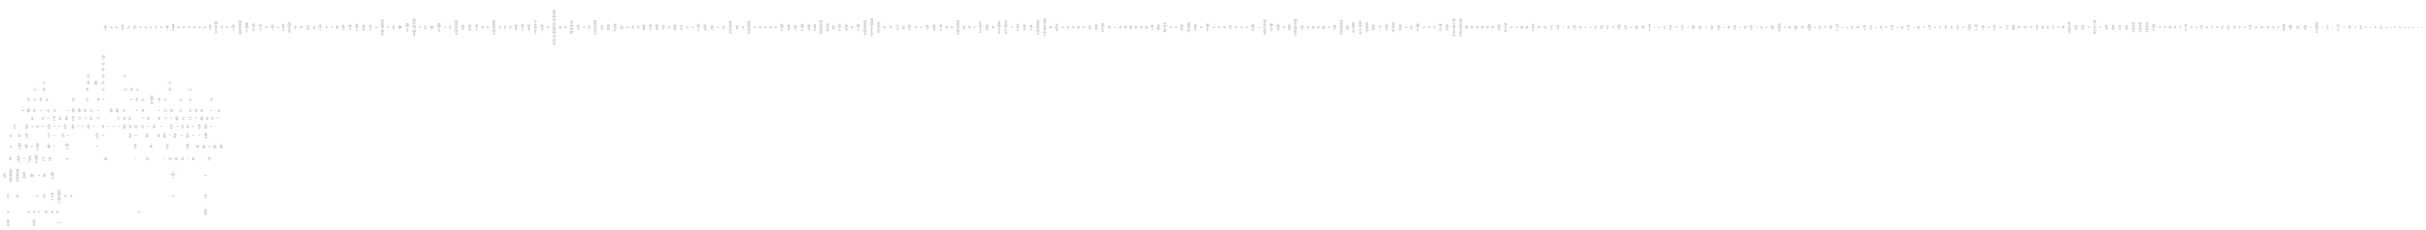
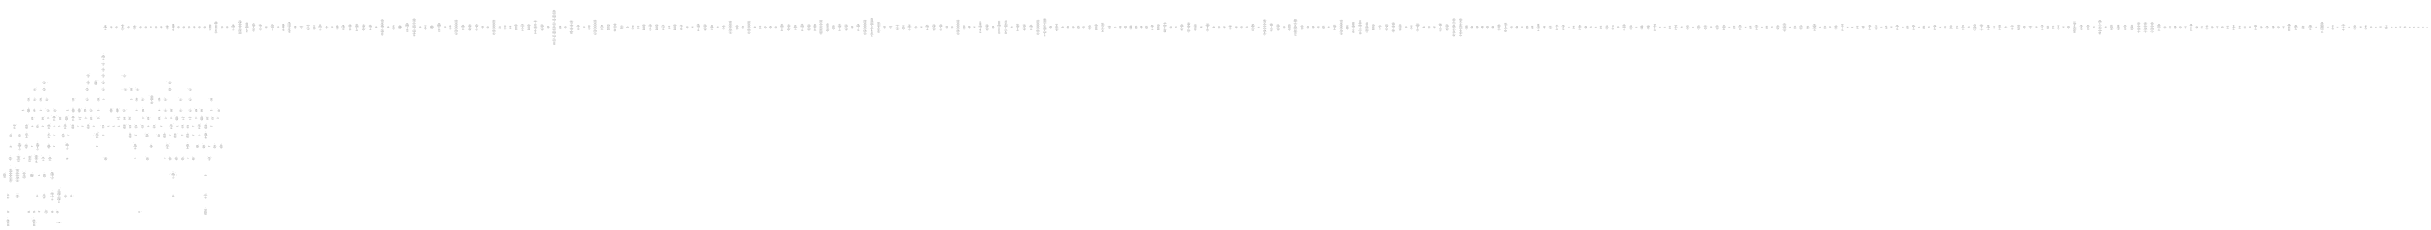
none -> (1517, 27)
